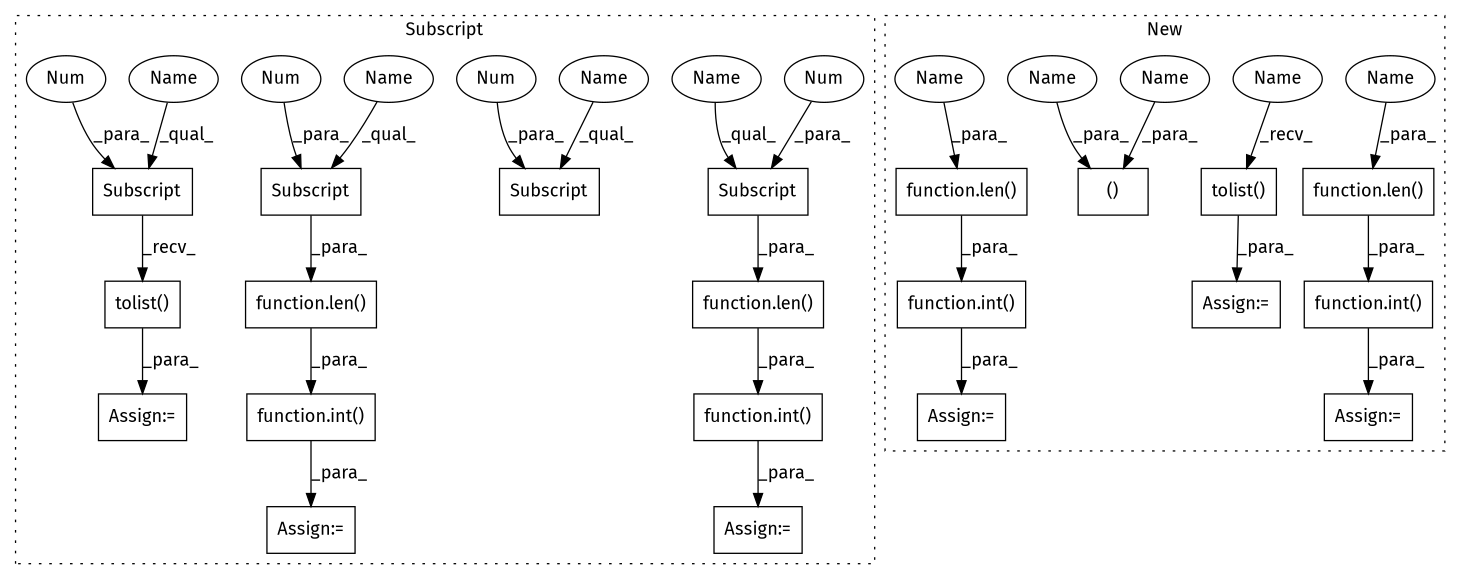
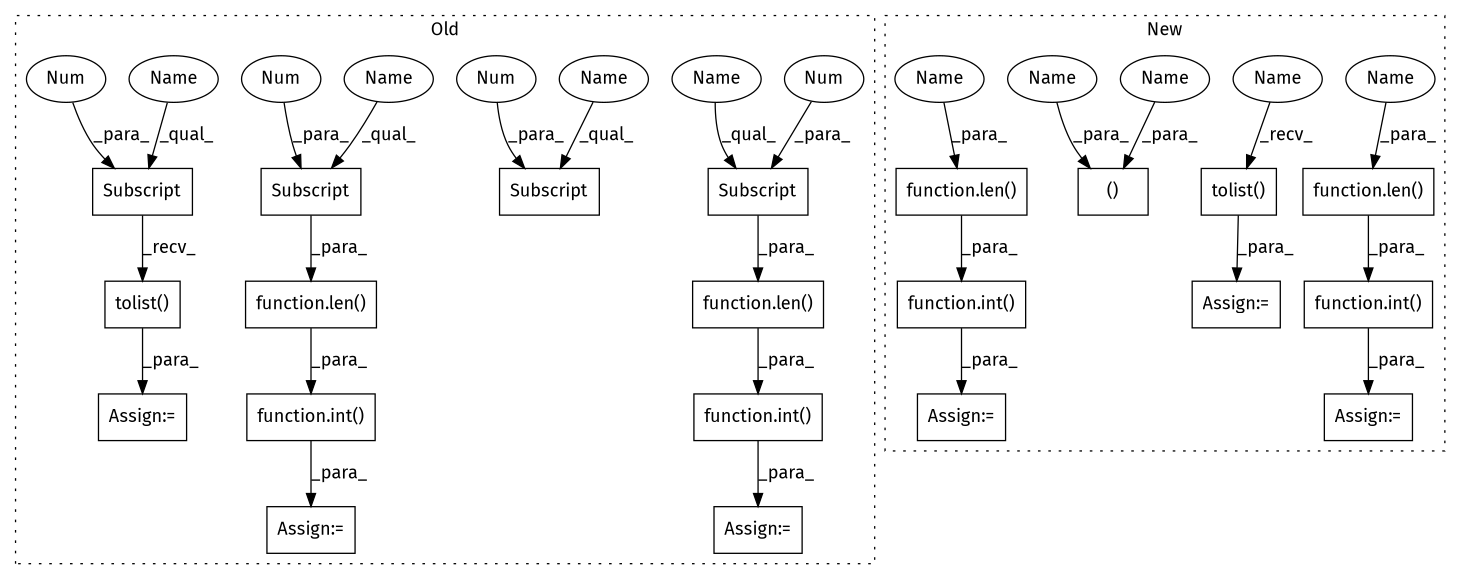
(445, 30) -> (445, 30)
